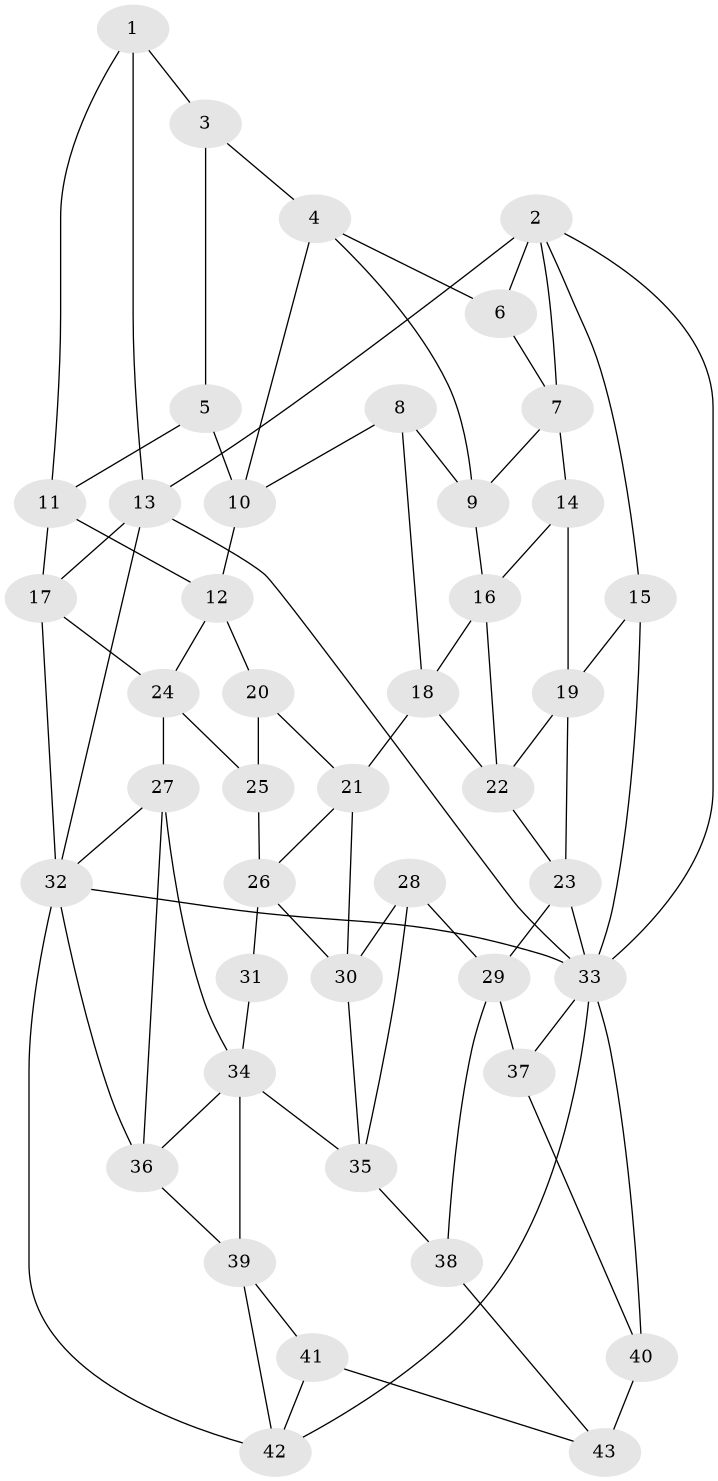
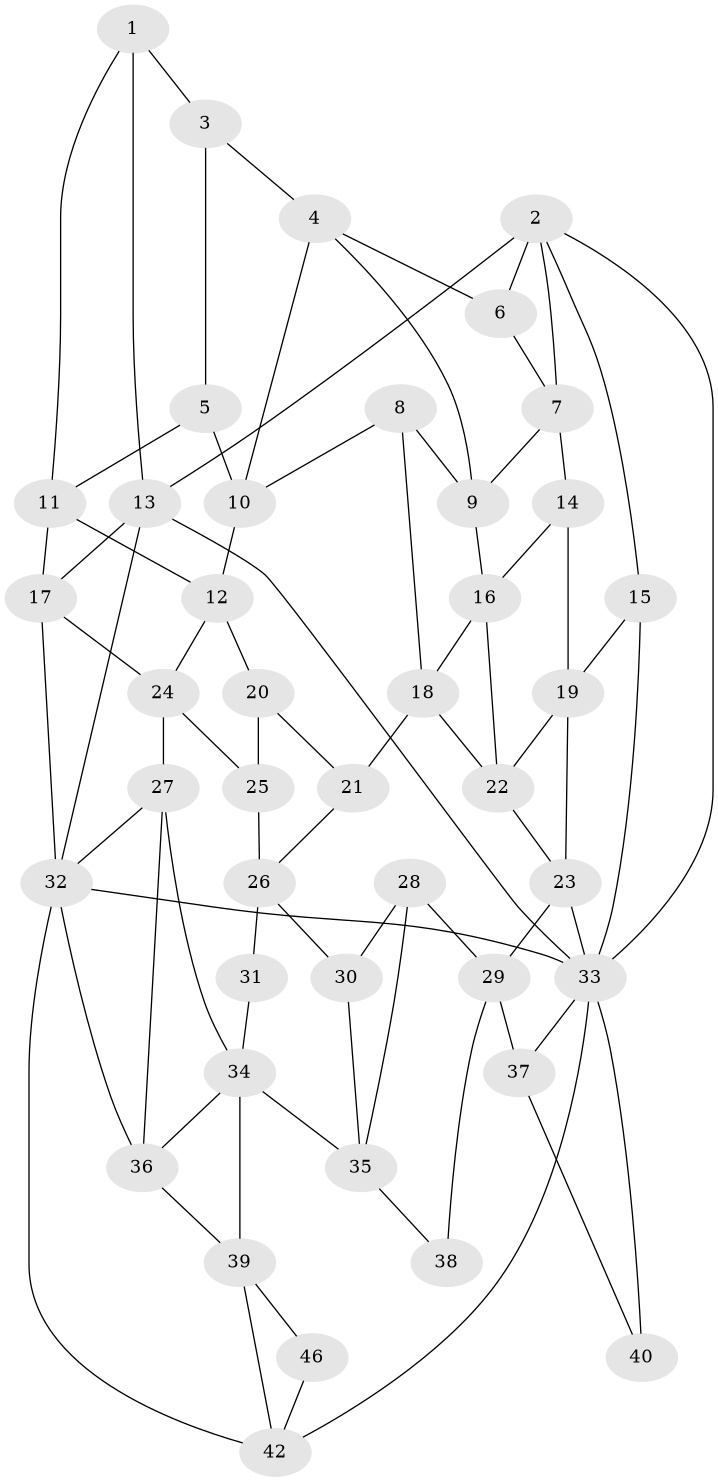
(350, 883) -> none
(312, 1358) -> (312, 1358)
(605, 1452) -> none
